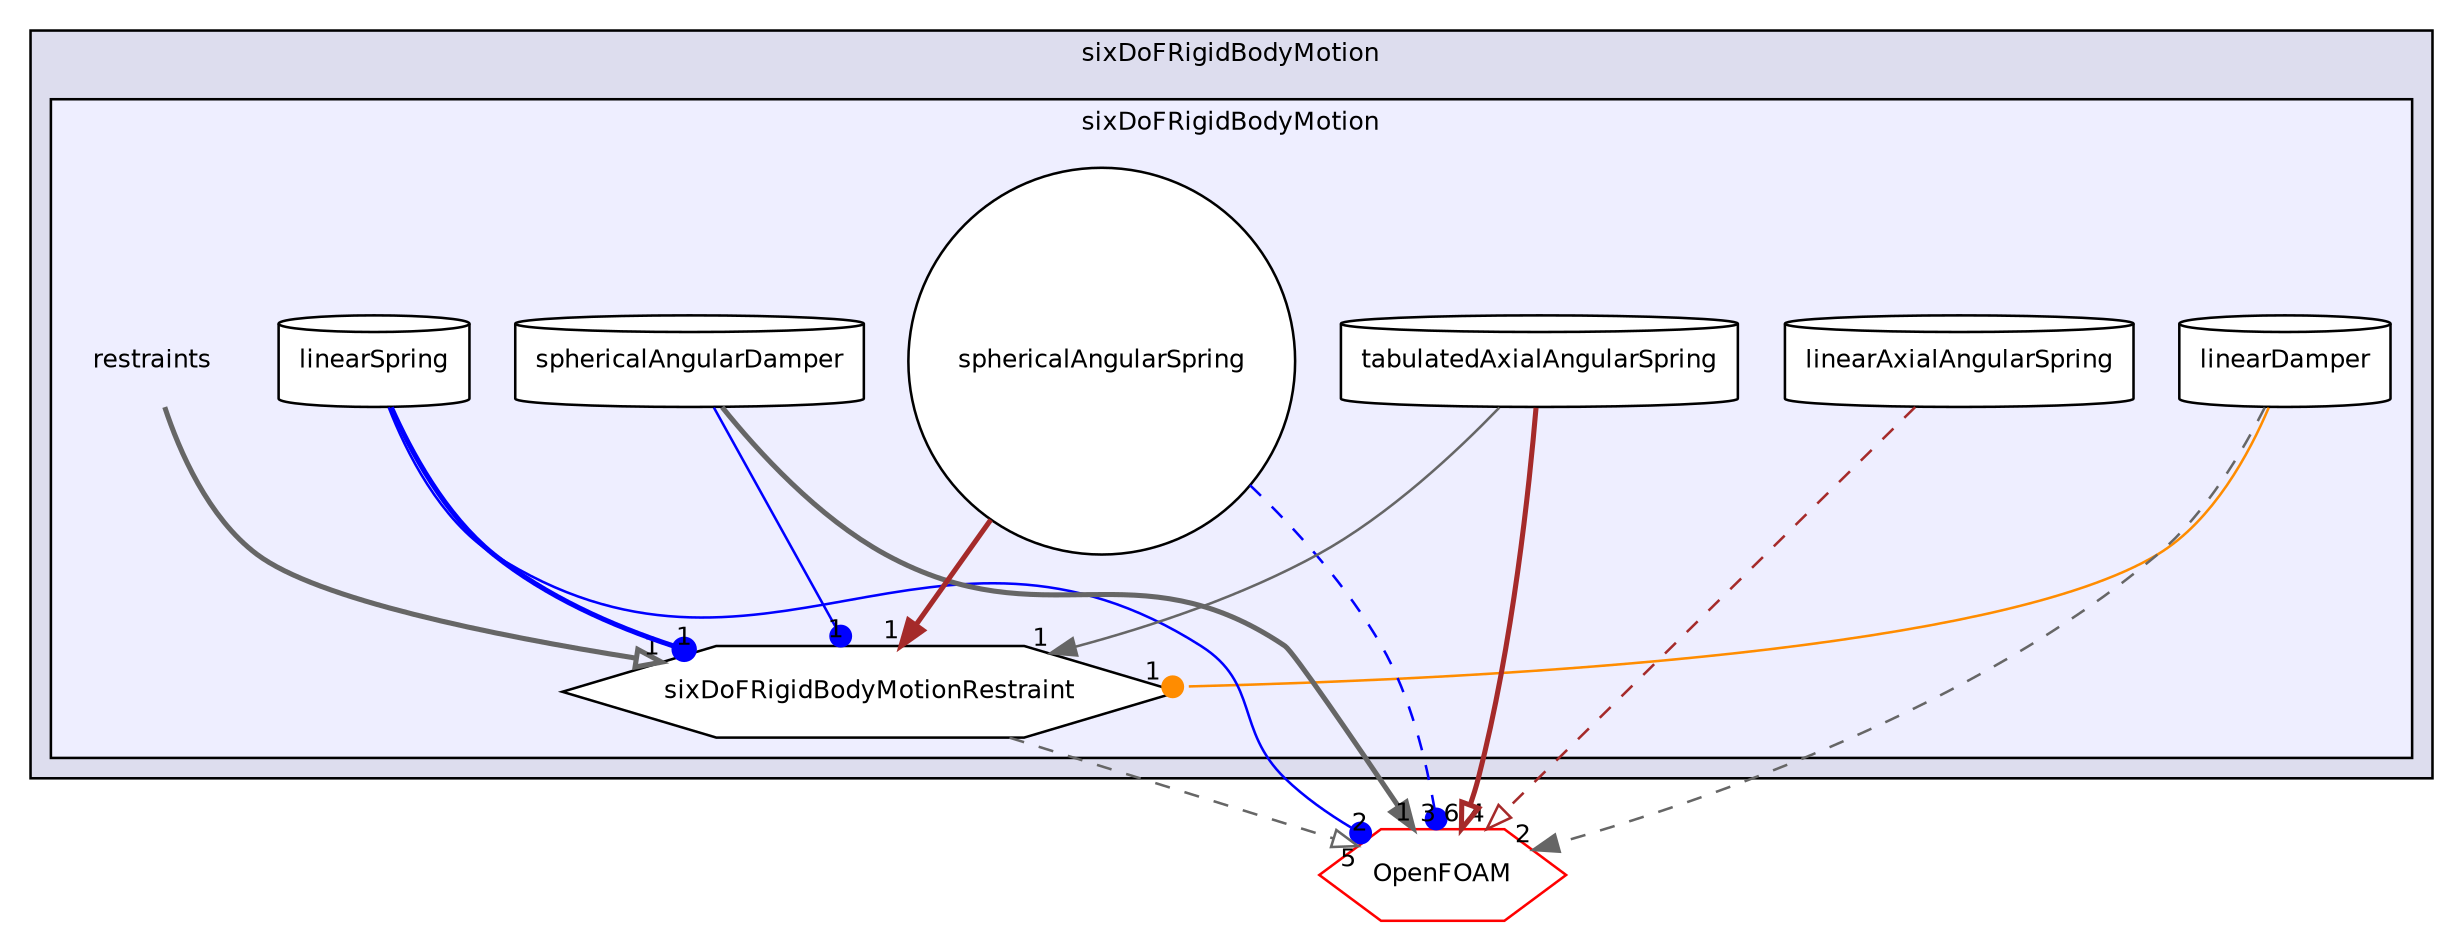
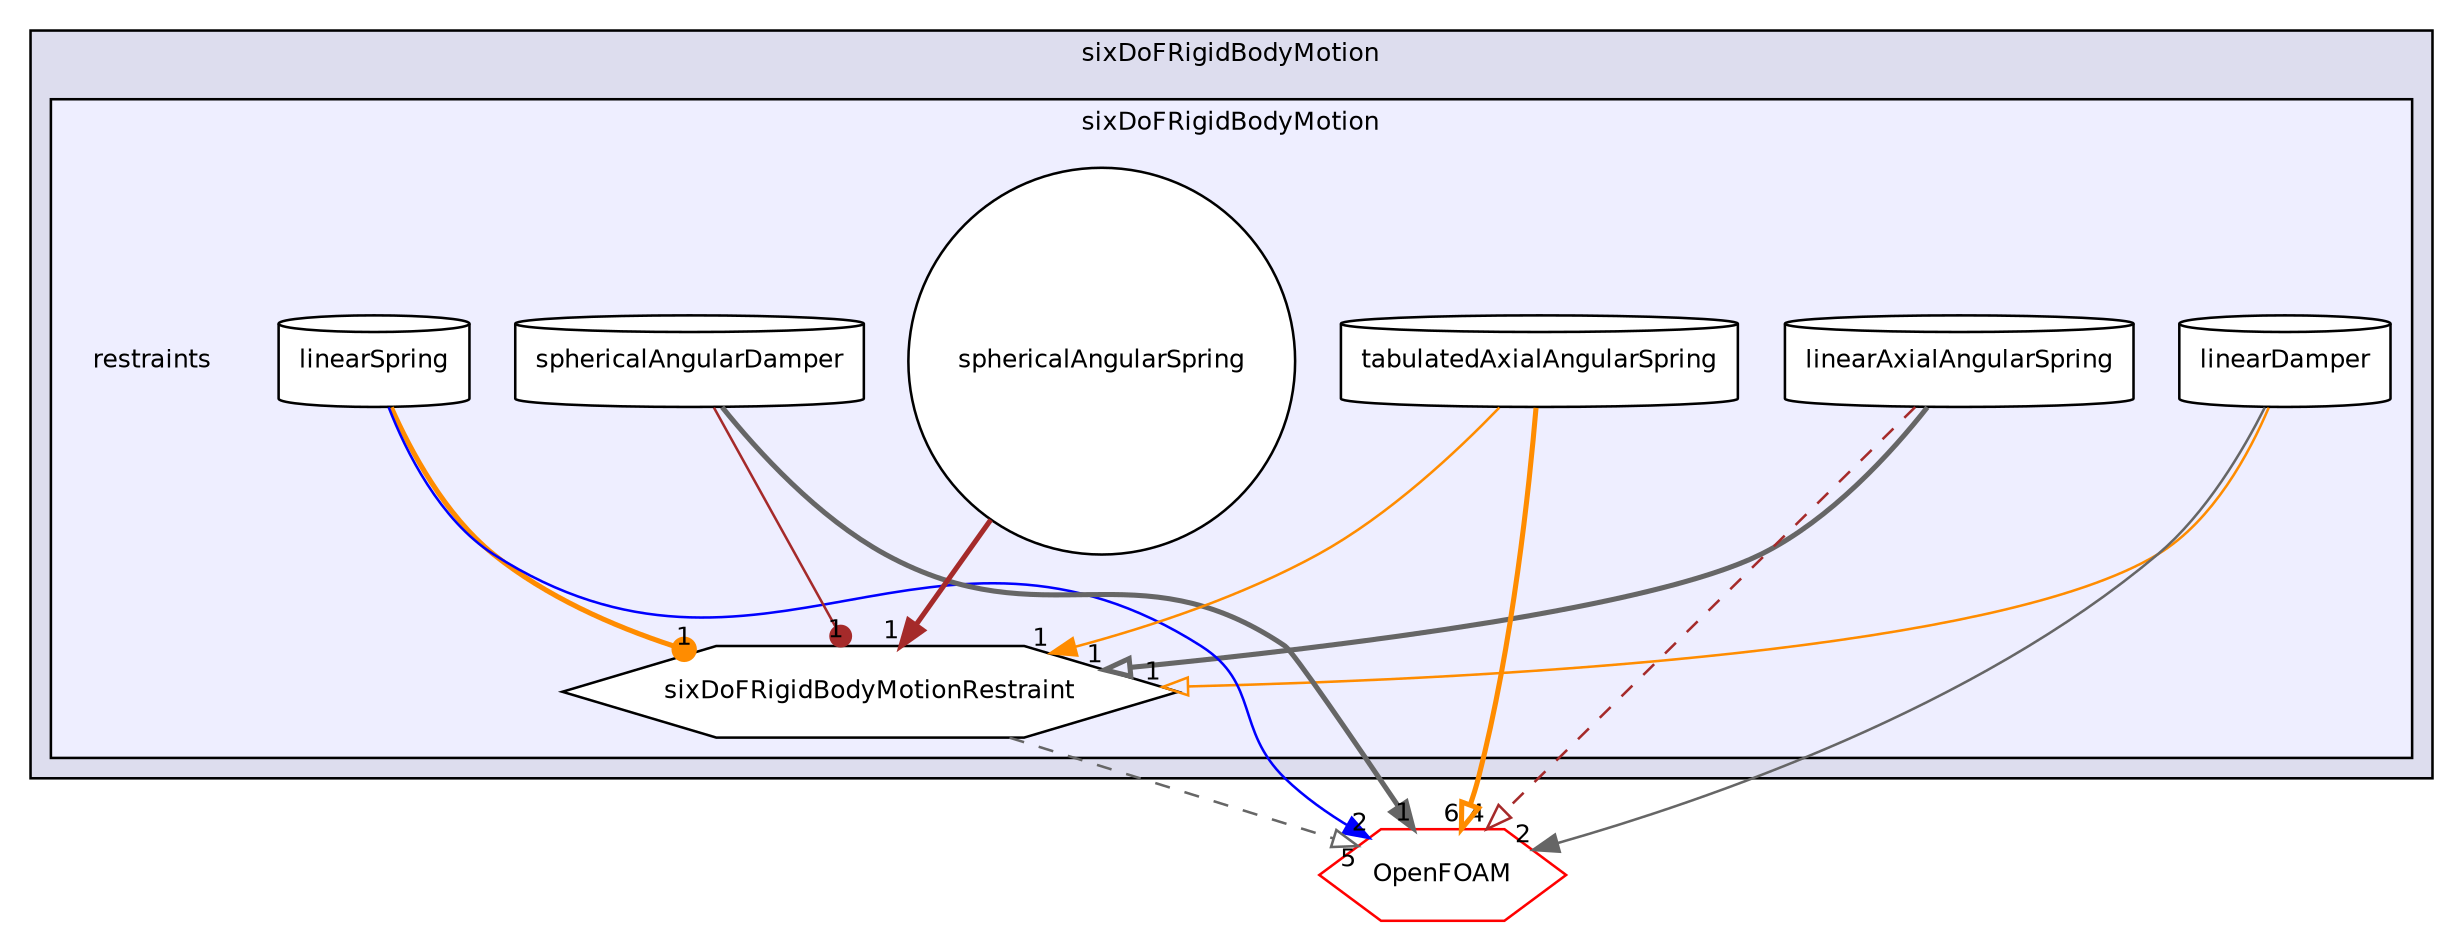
(775, 517) -> (775, 517)
(503, 561) -> (503, 561)
(1296, 566) -> (1307, 560)
(876, 596) -> (876, 596)
(357, 598) -> (1559, 610)
(1512, 608) -> (1514, 598)
(1372, 630) -> none
(1773, 648) -> (1773, 648)
(1954, 687) -> (1954, 687)
